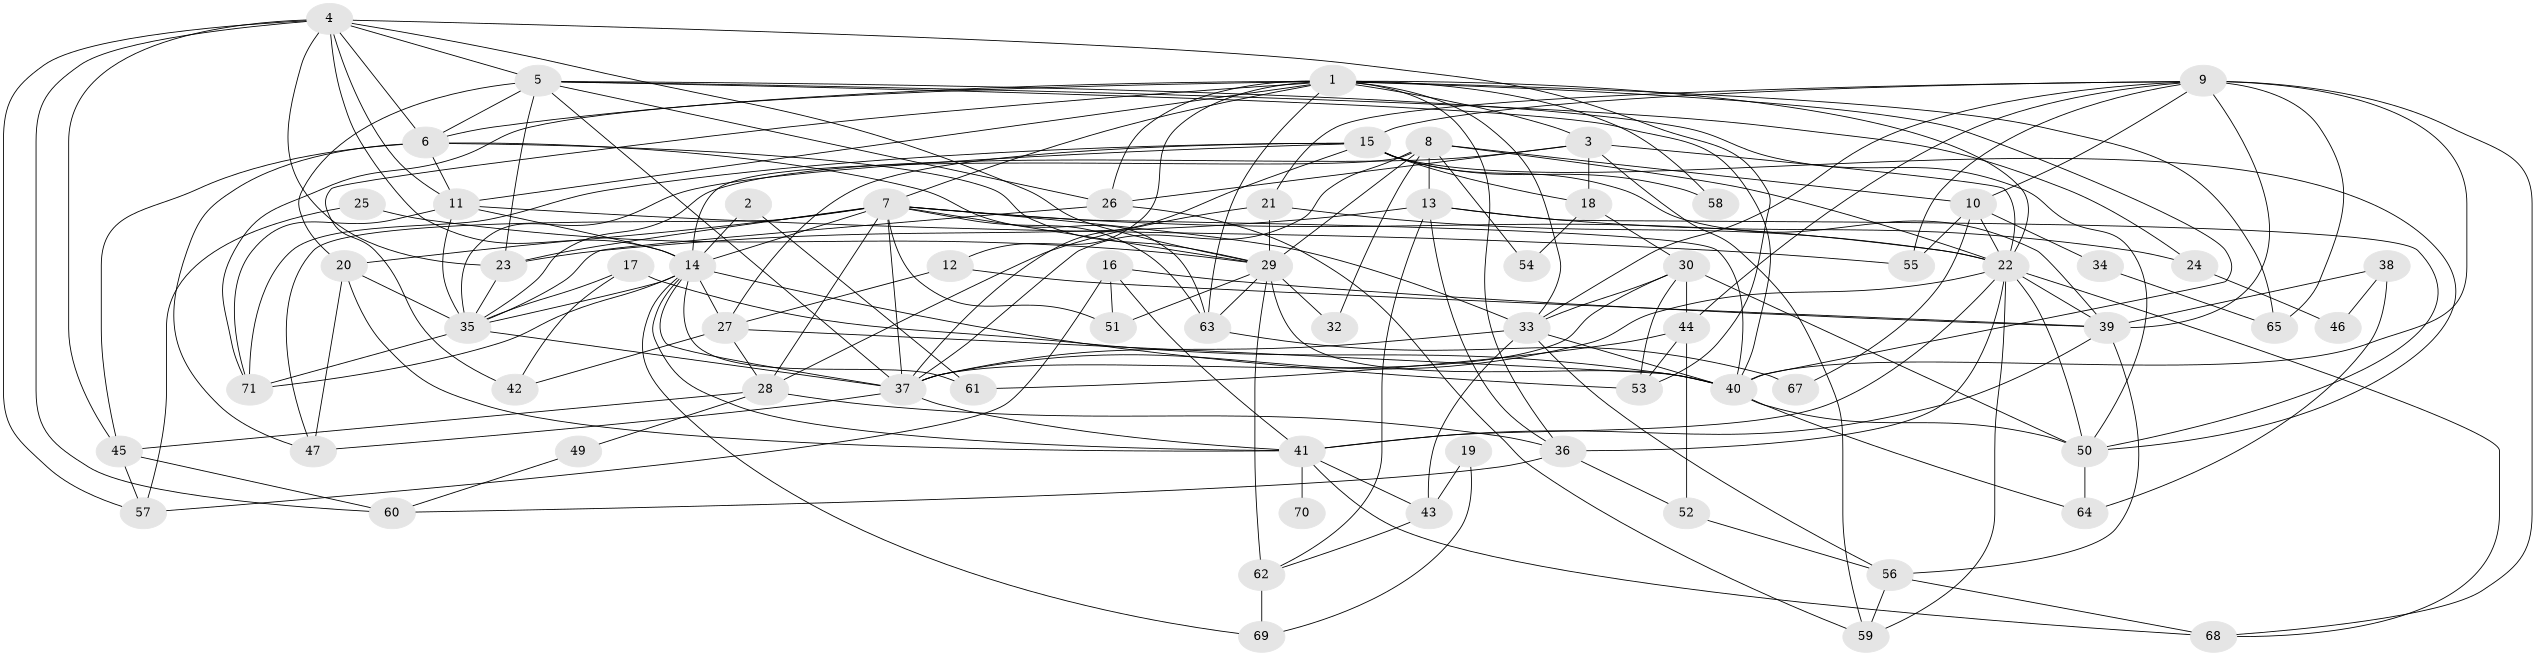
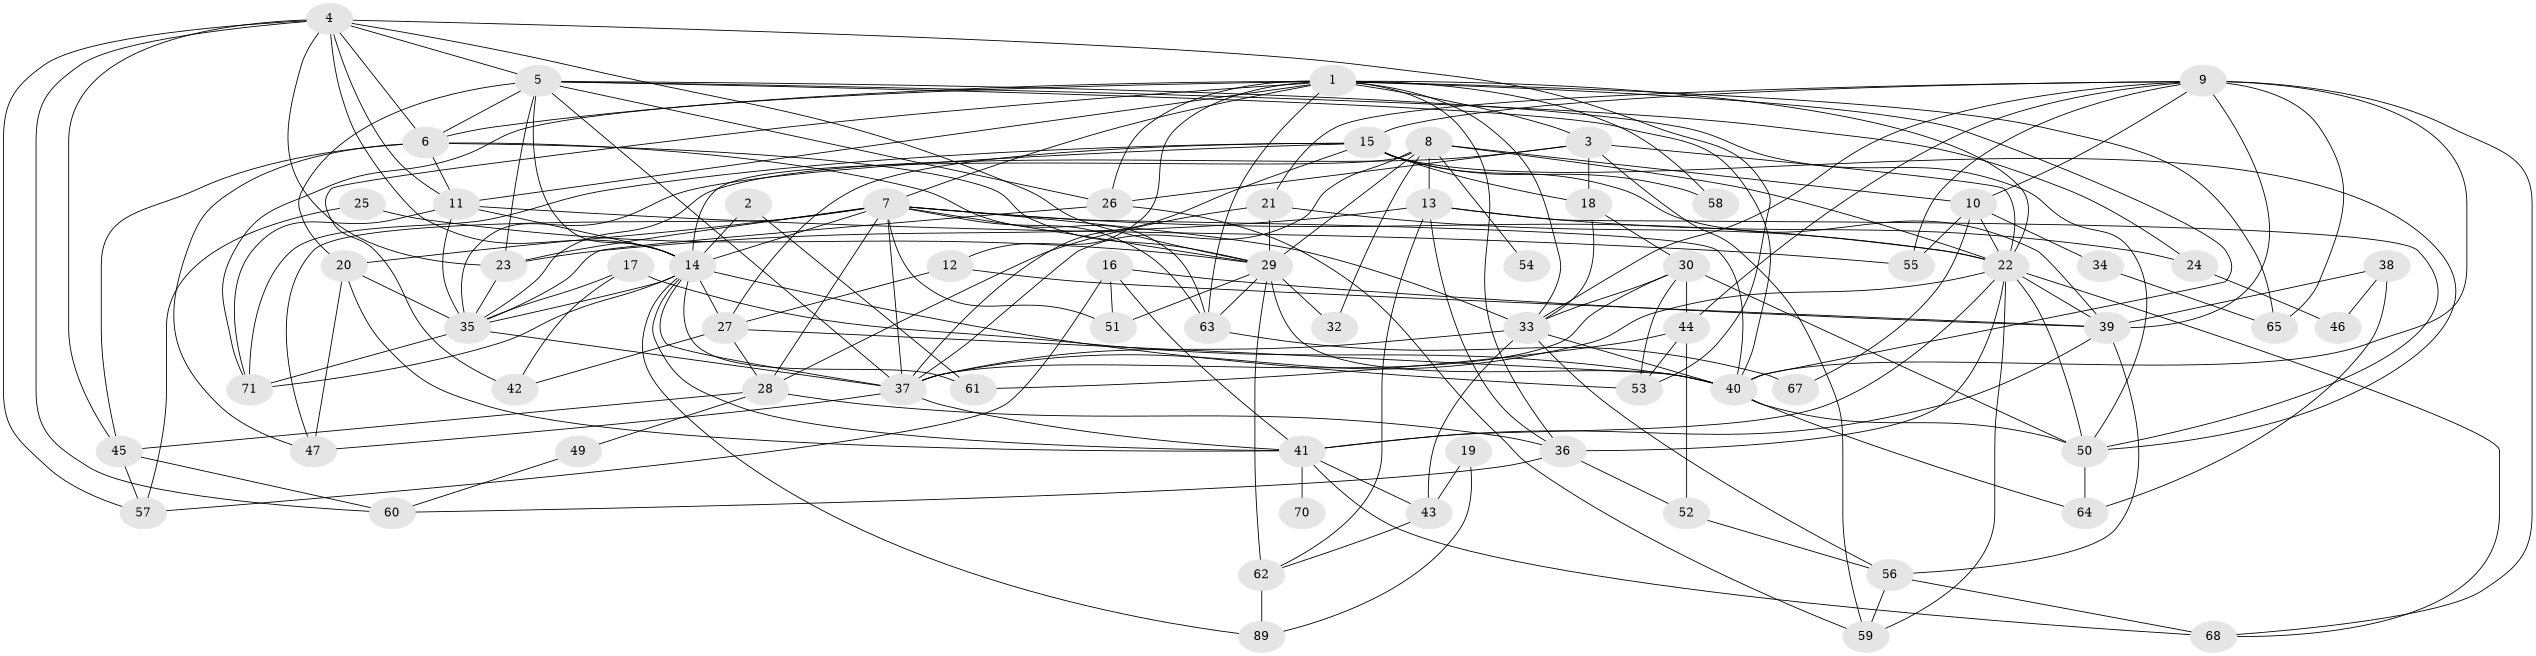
none -> (540, 184)
(1558, 235) -> (1588, 278)
(1262, 637) -> (1262, 637)
